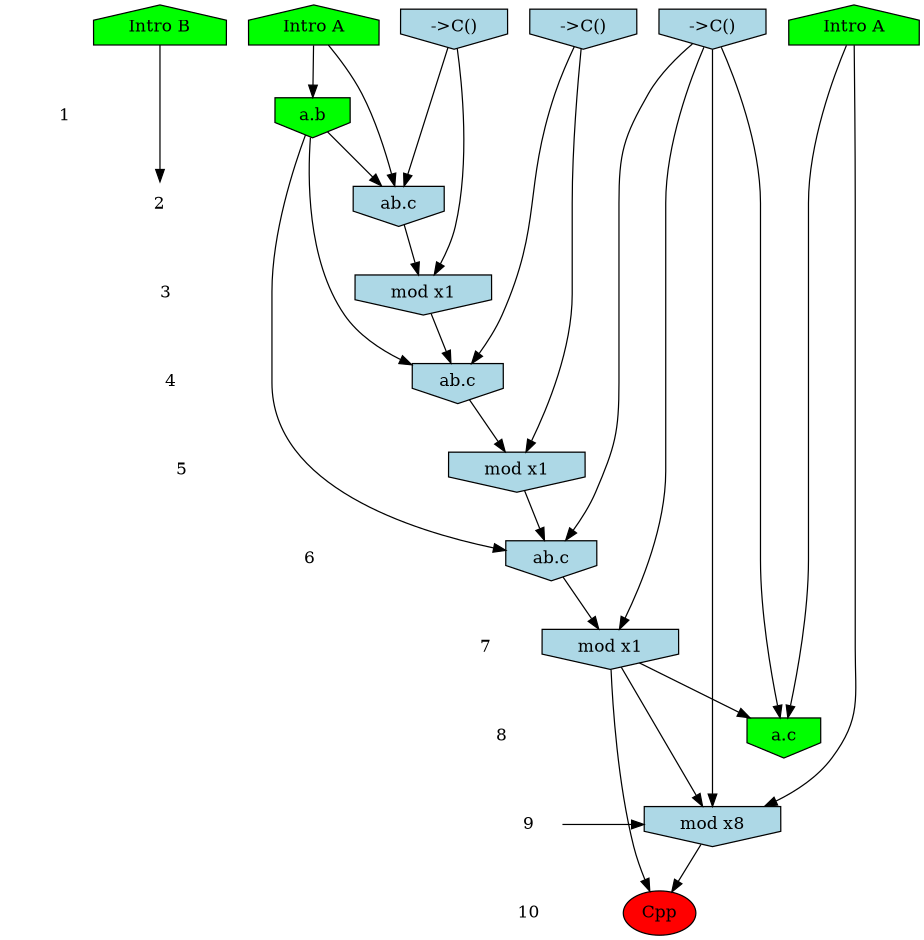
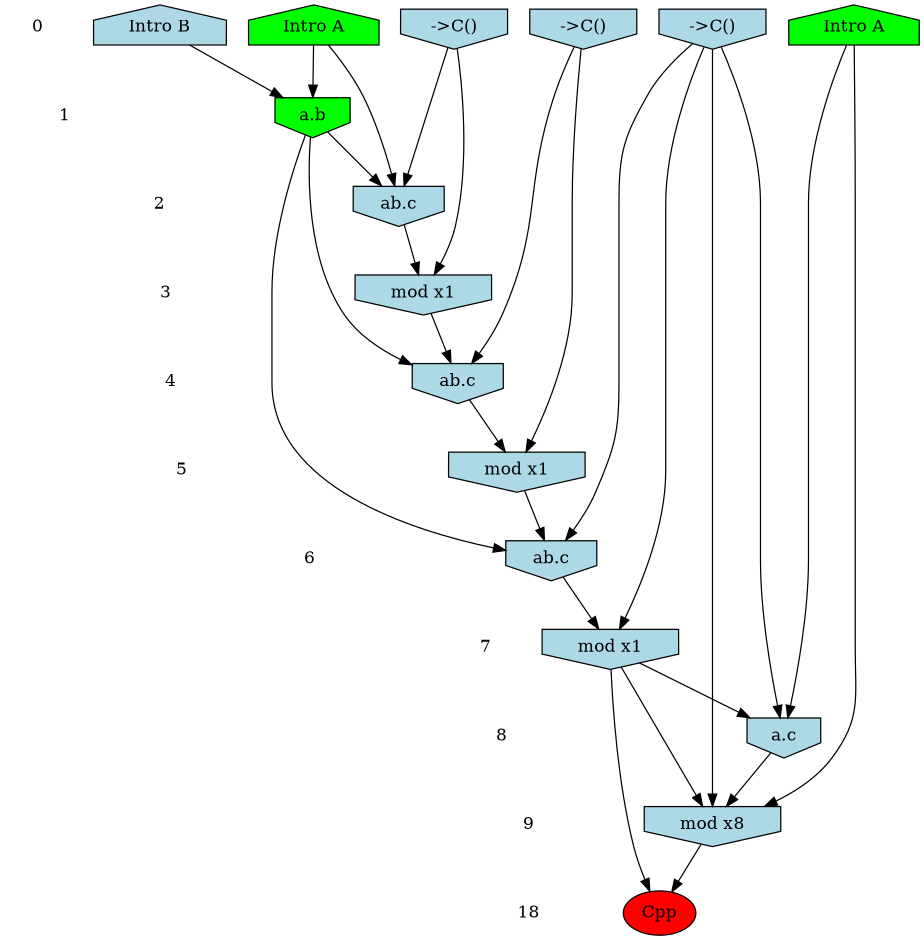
none -> (38, 27)
(160, 27) -> (160, 27)
(160, 107) -> (231, 68)
(784, 736) -> (784, 736)
(597, 824) -> (753, 775)
(529, 913) -> (529, 913)
